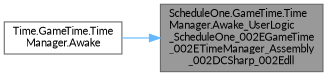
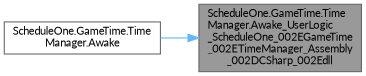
(63, 38) -> (82, 38)
